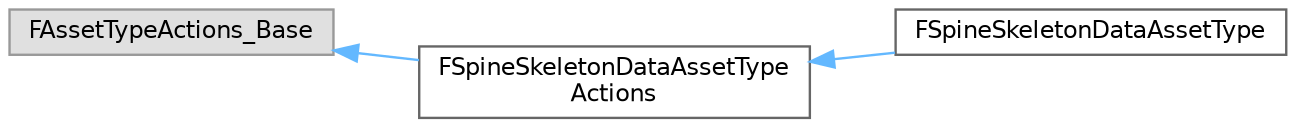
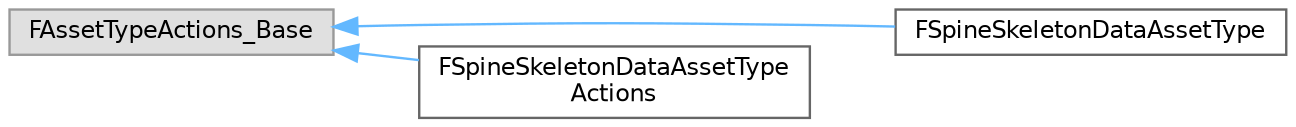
(864, 56) -> (626, 23)
